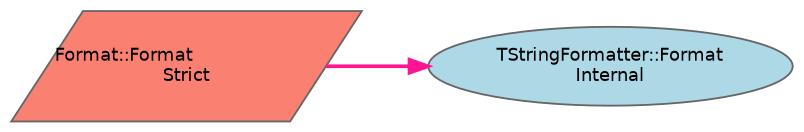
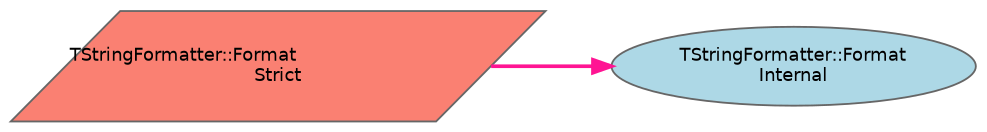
(187, 66) -> (278, 66)
